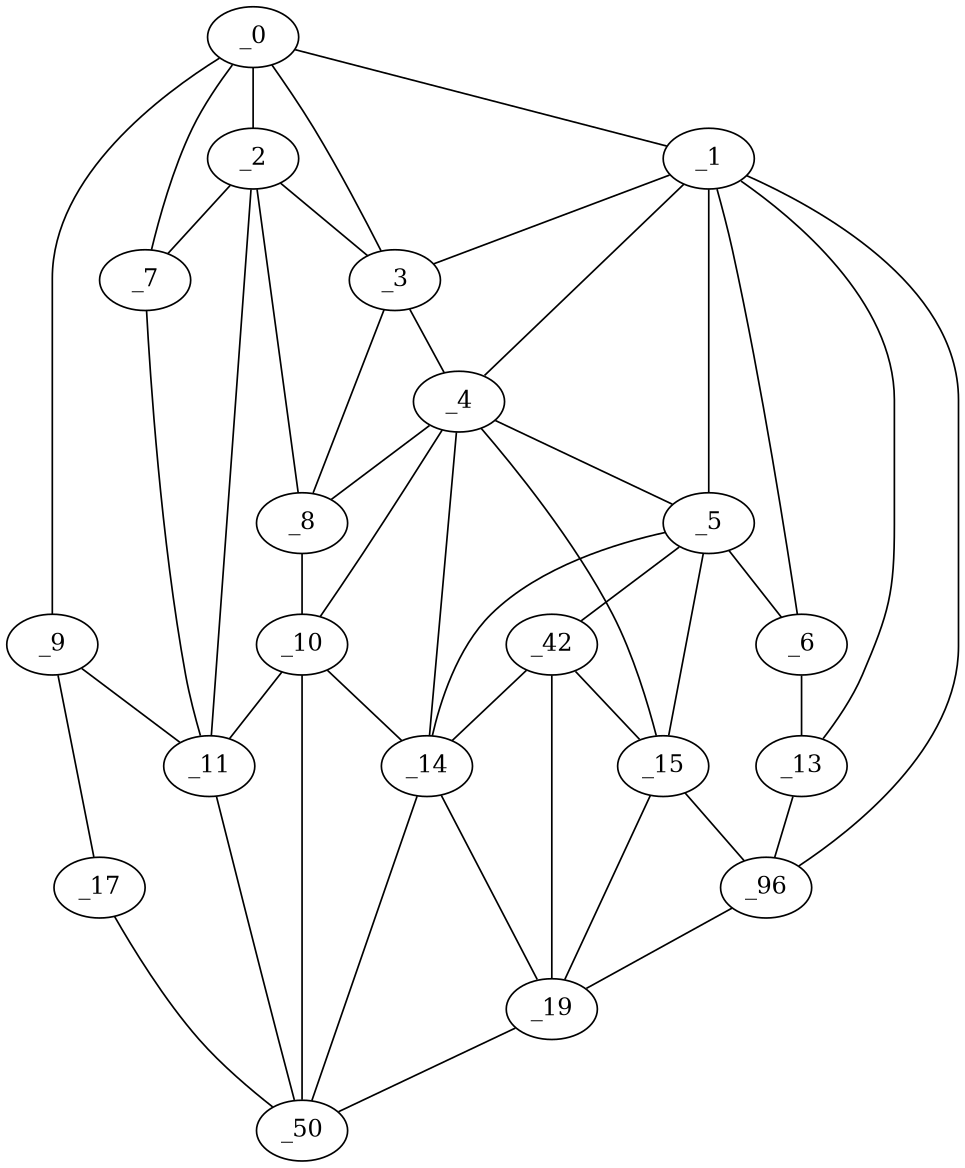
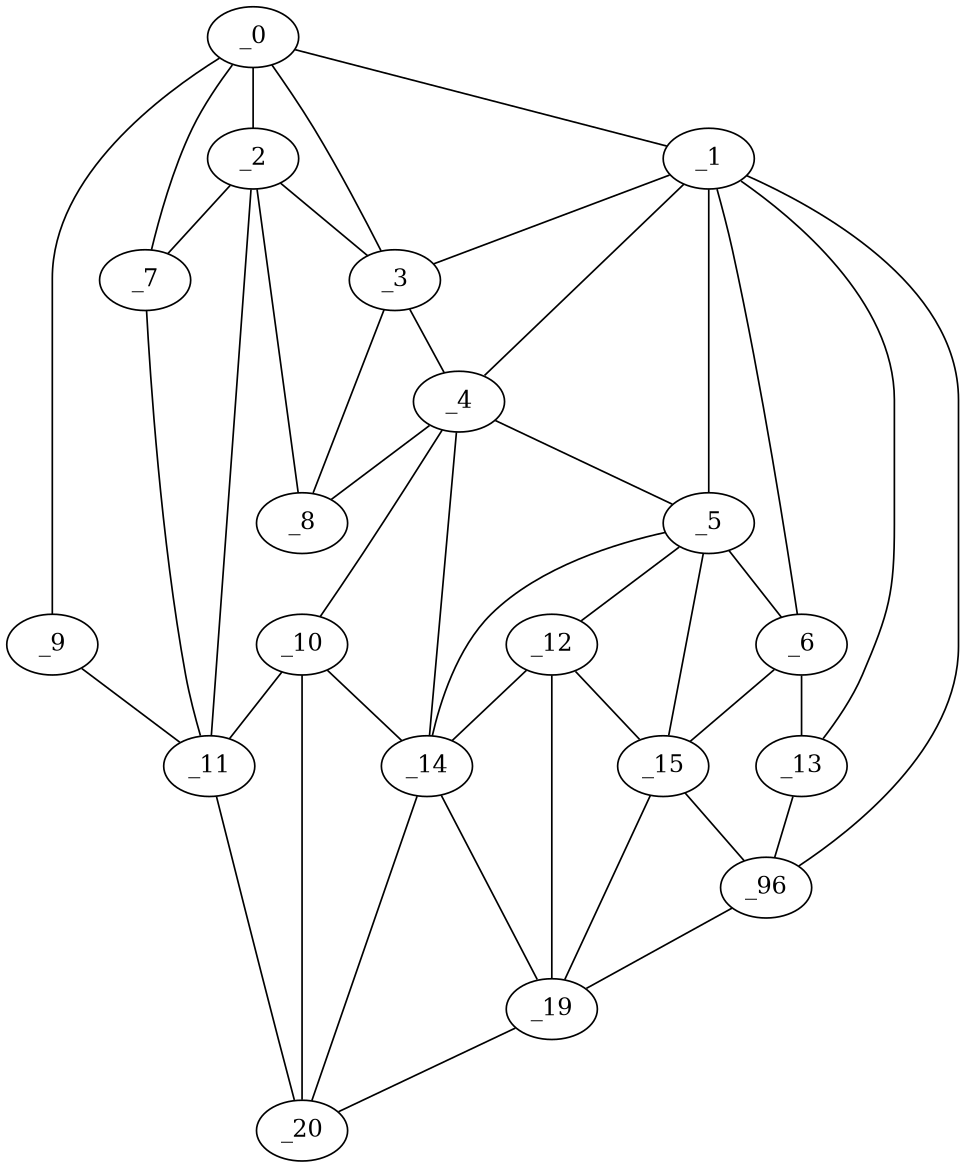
(588, 571) -> (732, 706)
(302, 584) -> none
(552, 645) -> (552, 645)
(100, 888) -> none
(302, 1131) -> (302, 1131)
